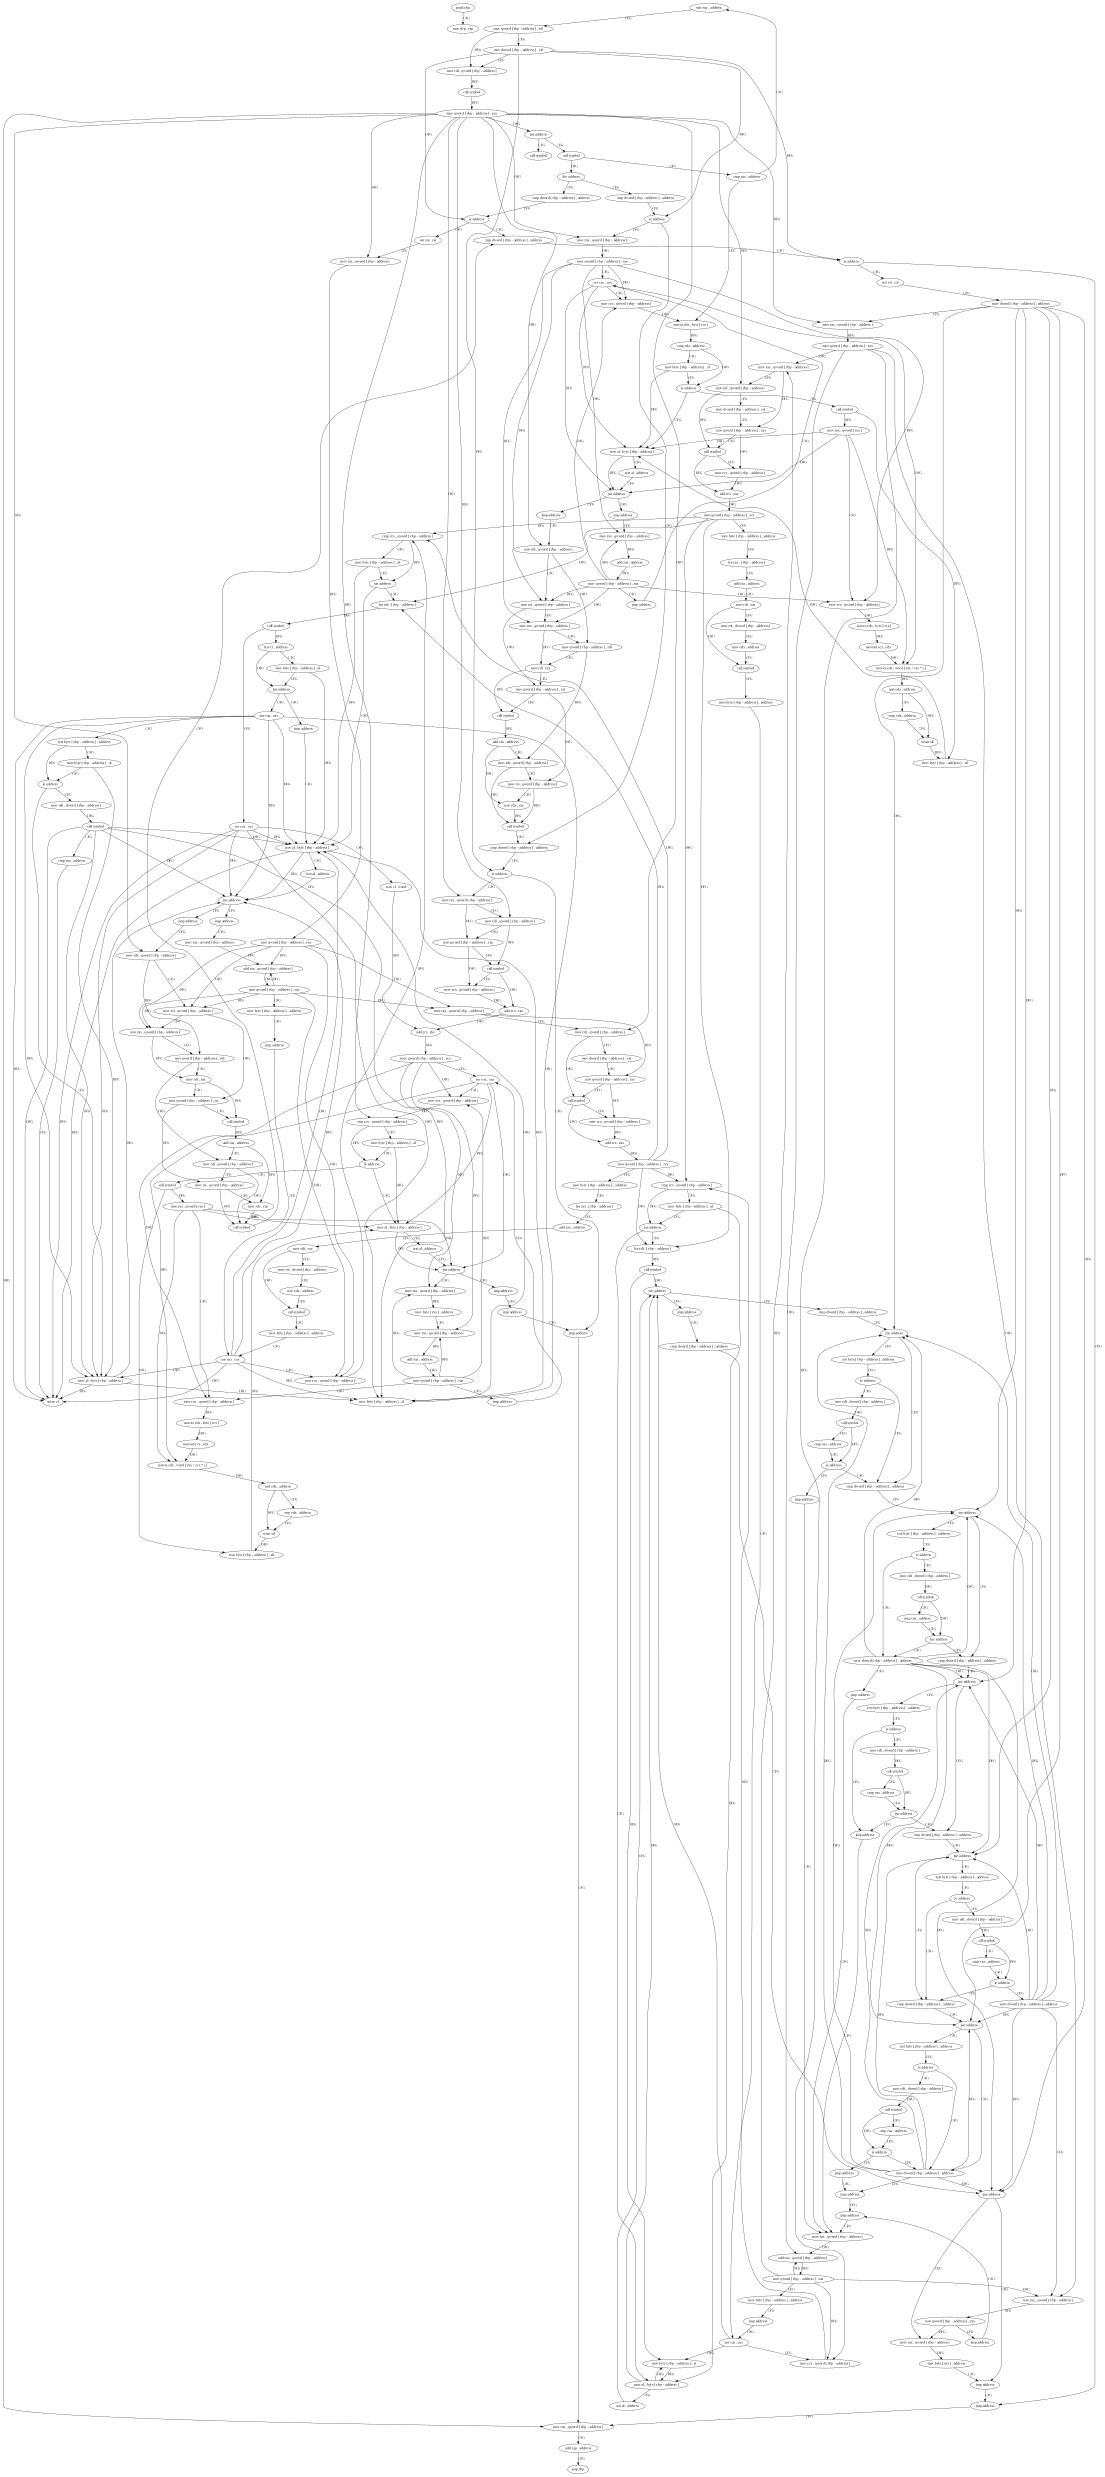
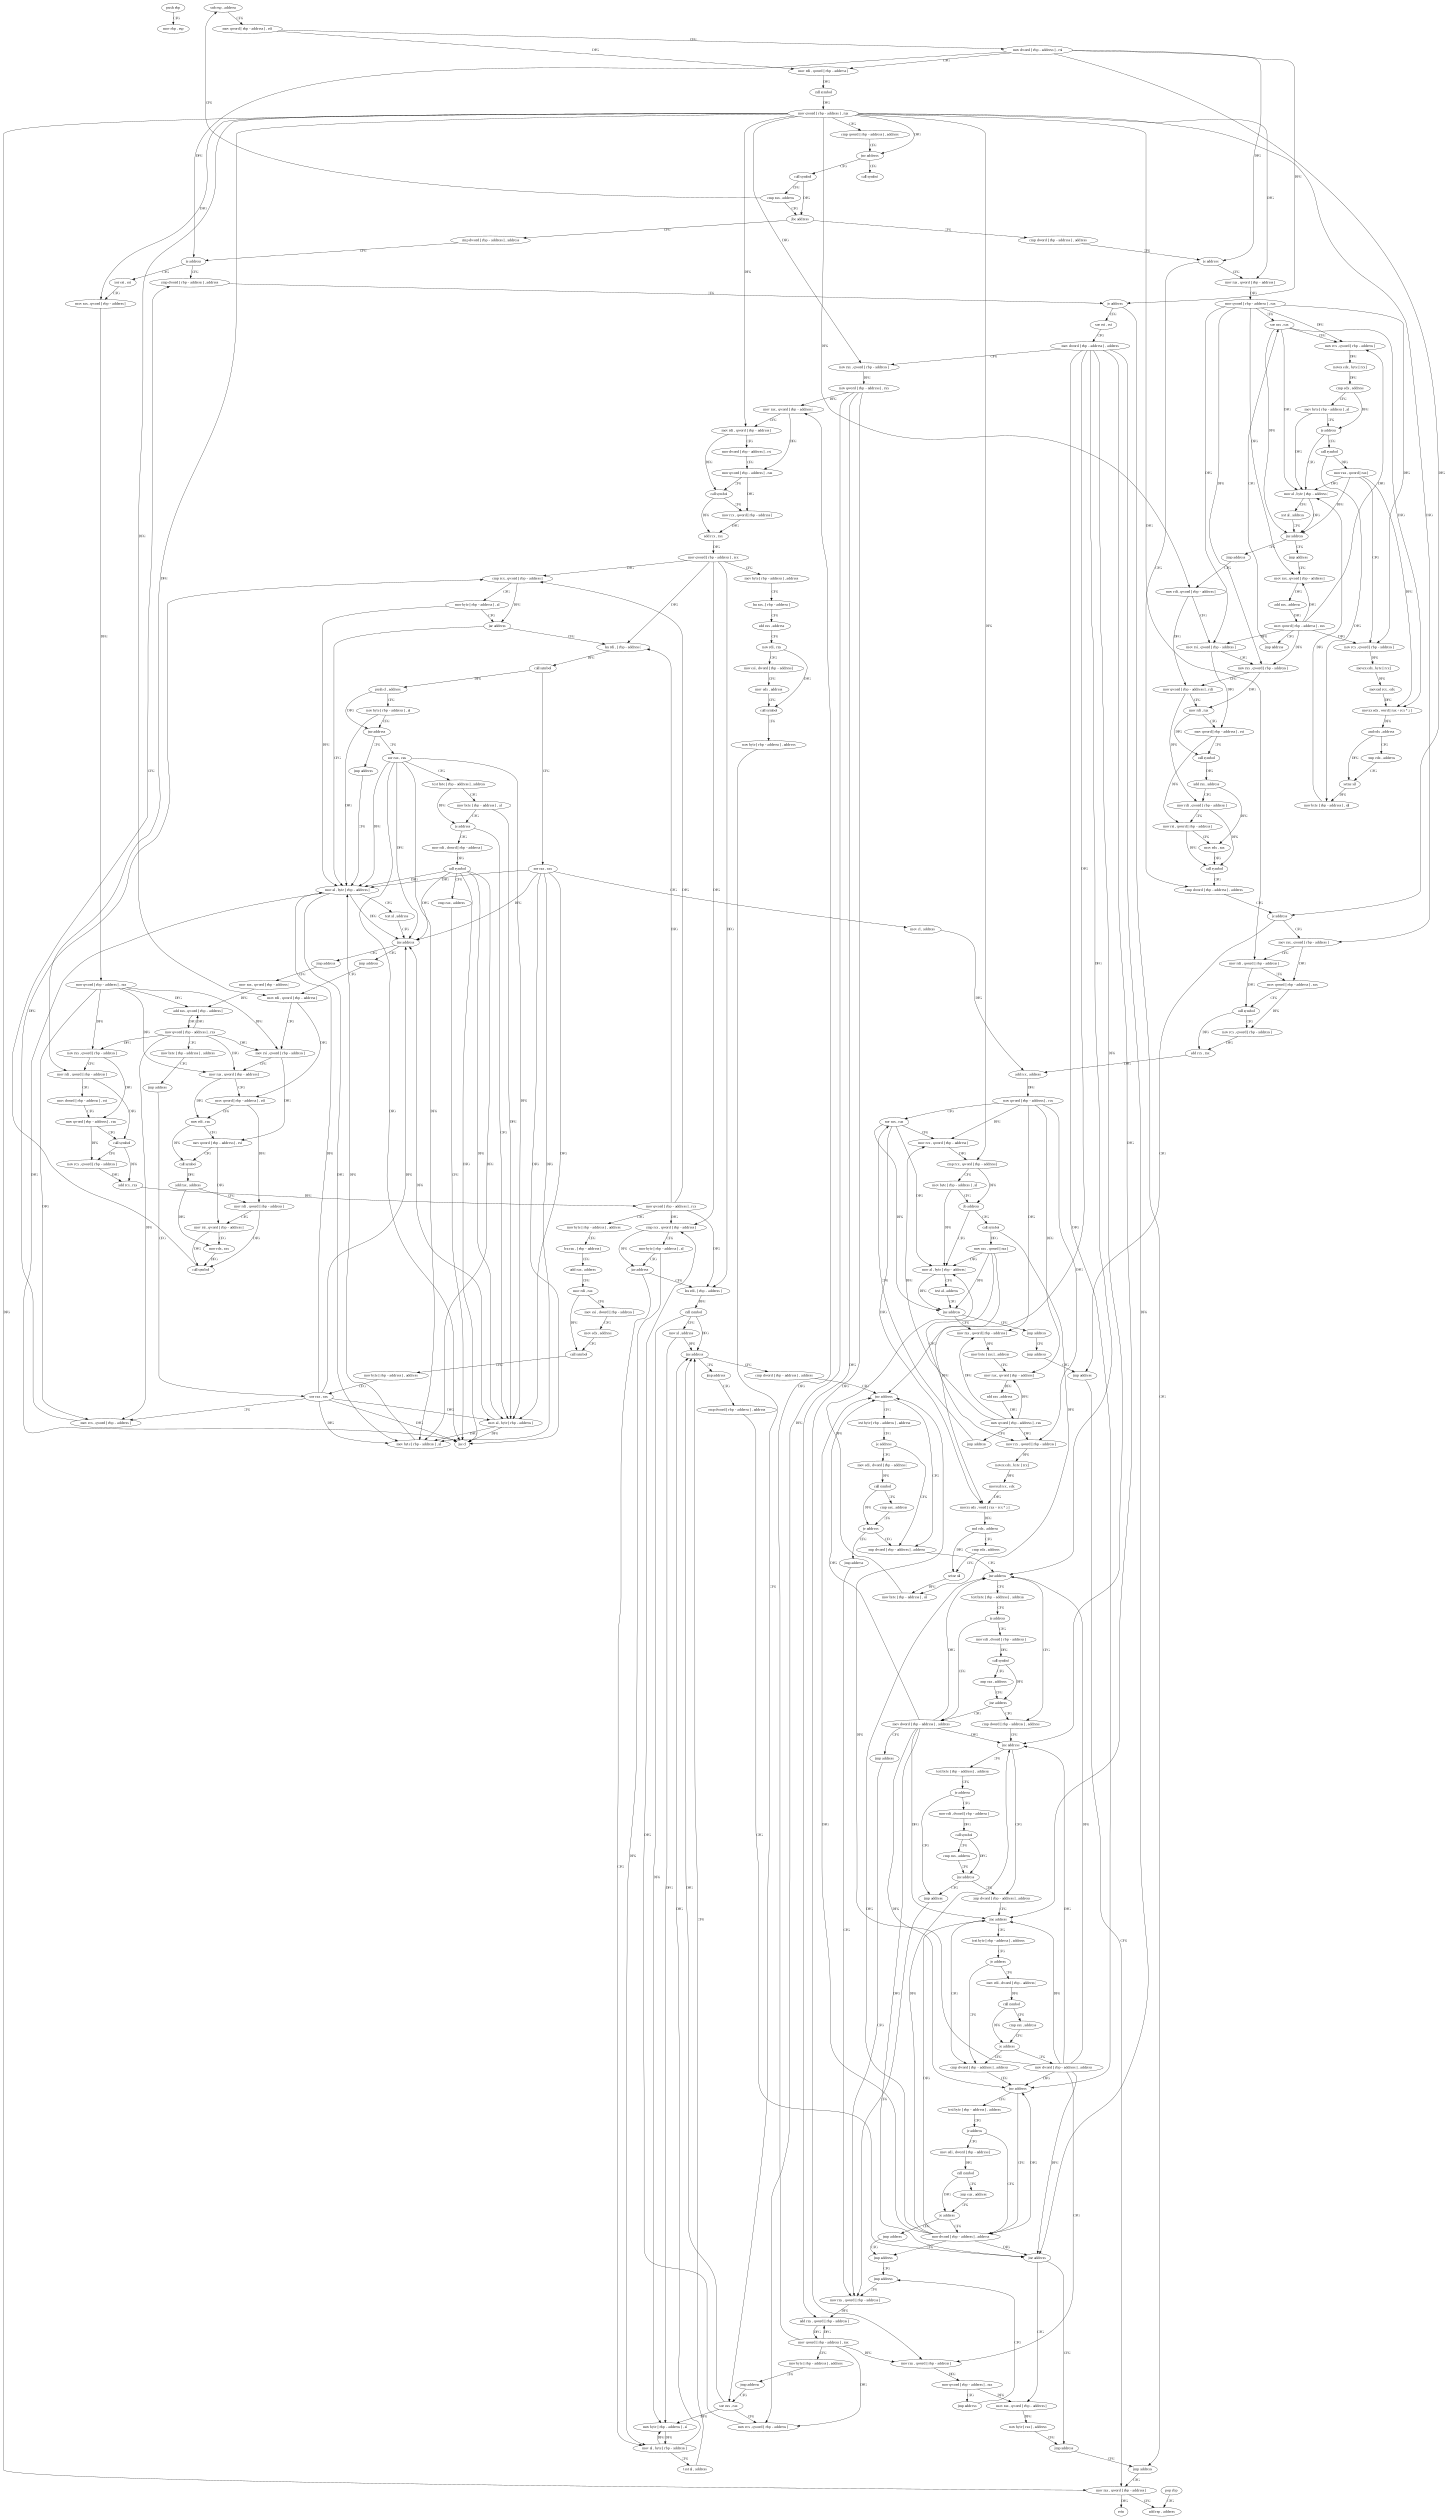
none -> (870, 135)
(729, 253) -> (790, 208)
(276, 647) -> (388, 690)
(396, 887) -> (923, 929)
(426, 1032) -> (1028, 1075)
none -> (681, 1333)
(53, 1402) -> (462, 1444)
(578, 2458) -> (1167, 2500)
none -> (1121, 2512)
